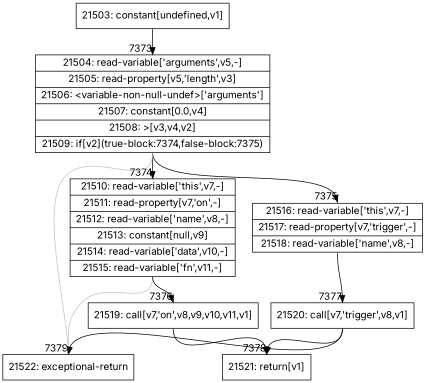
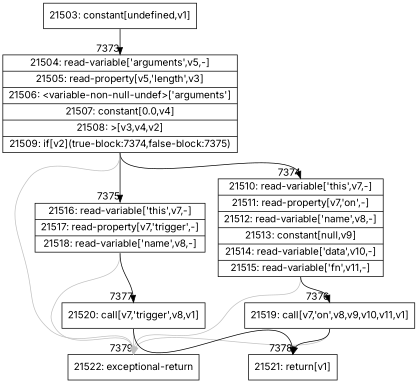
none -> (51, 314)
(195, 340) -> (134, 338)
none -> (235, 342)
